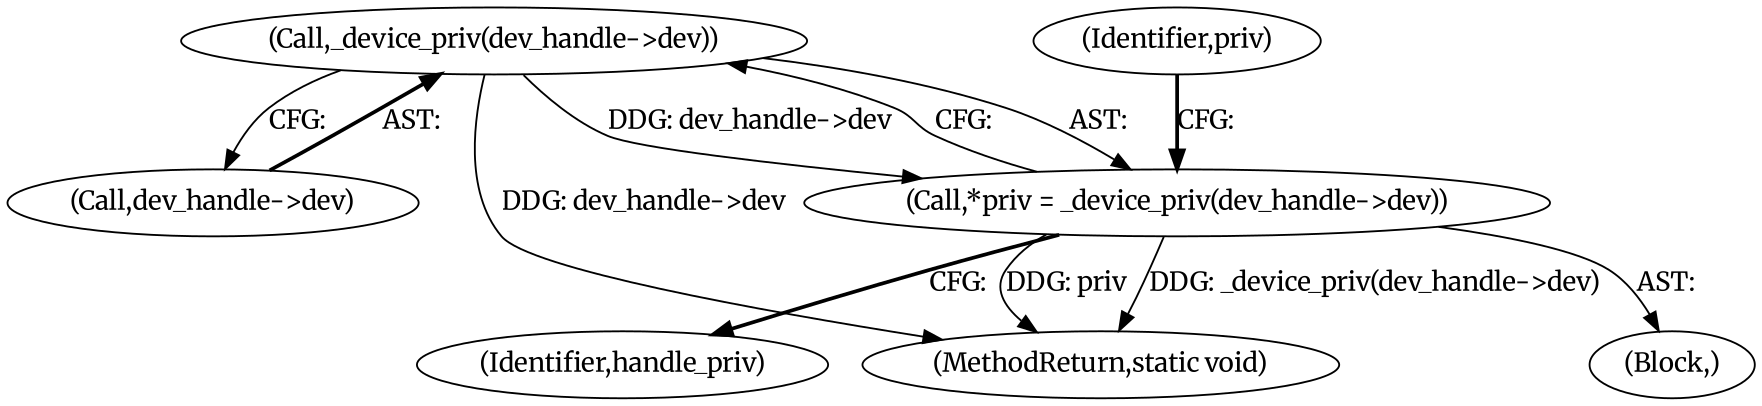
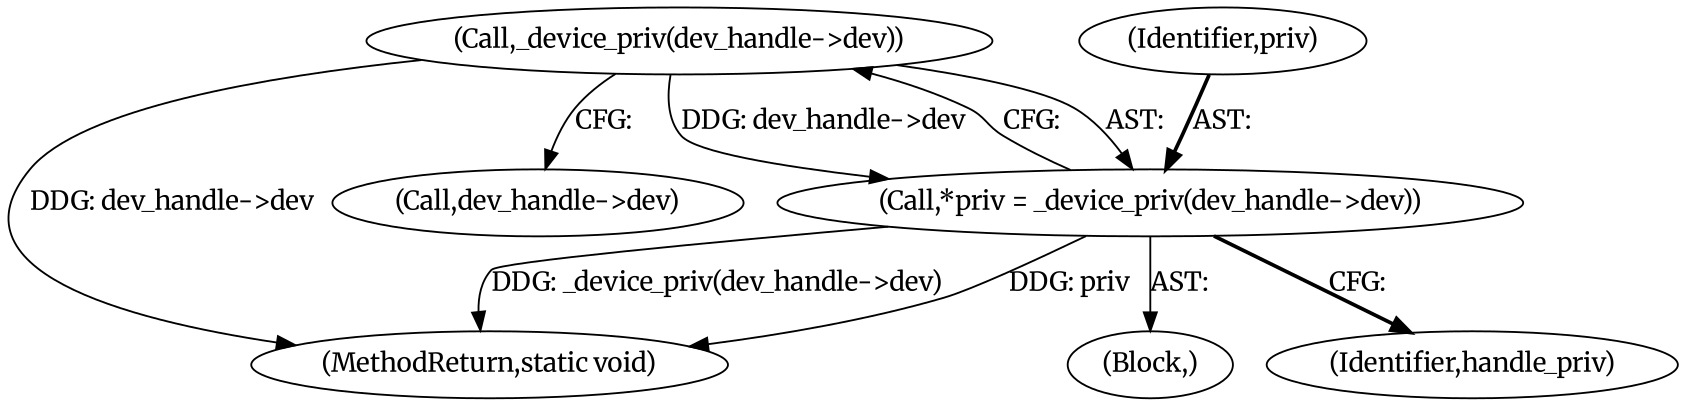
(1209, 122) -> (1226, 122)
(347, 127) -> none
